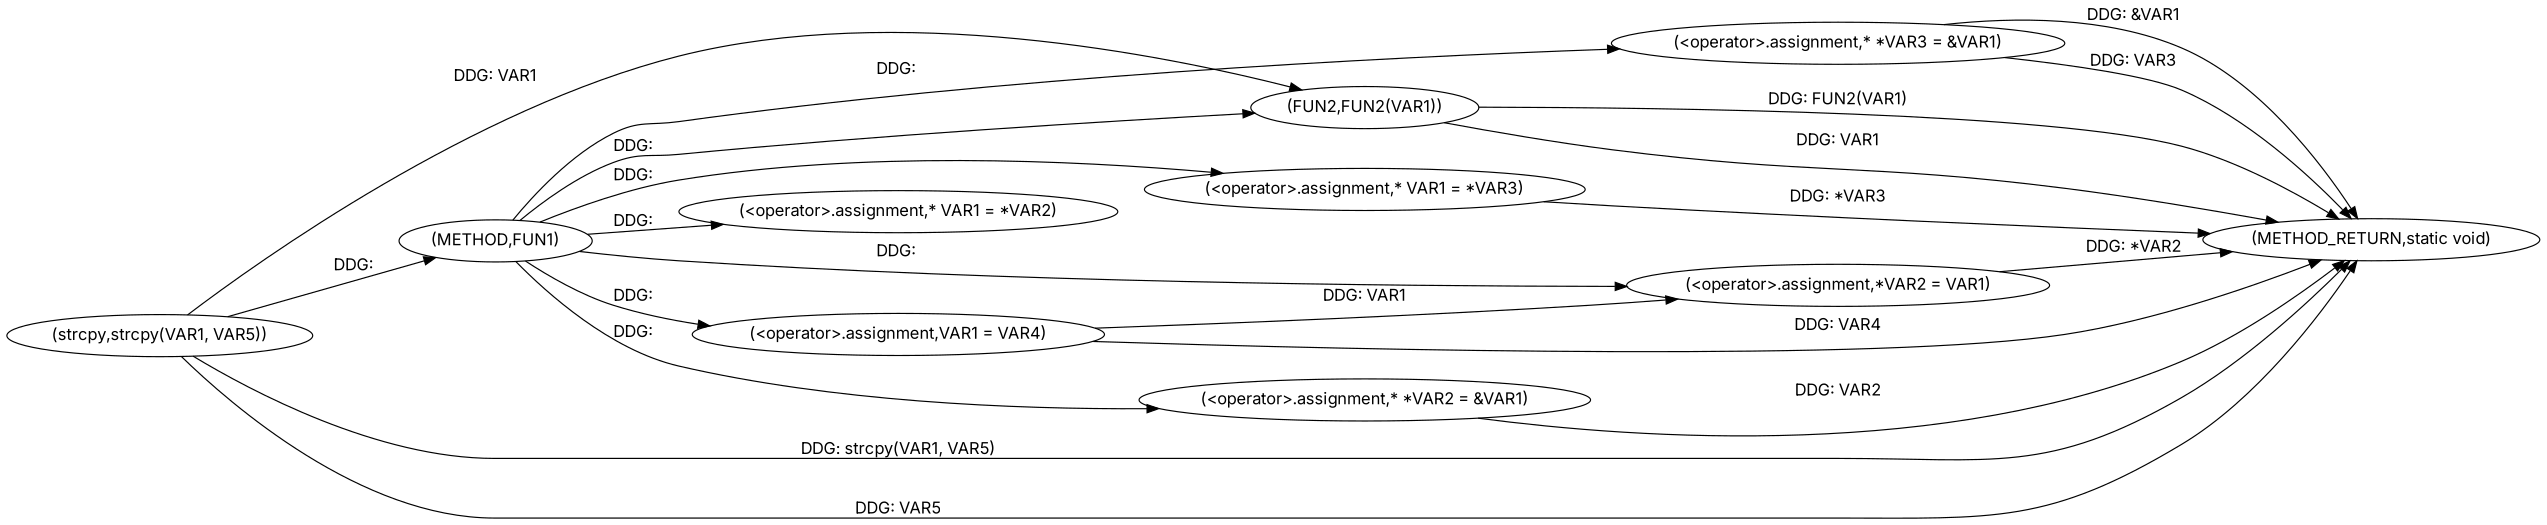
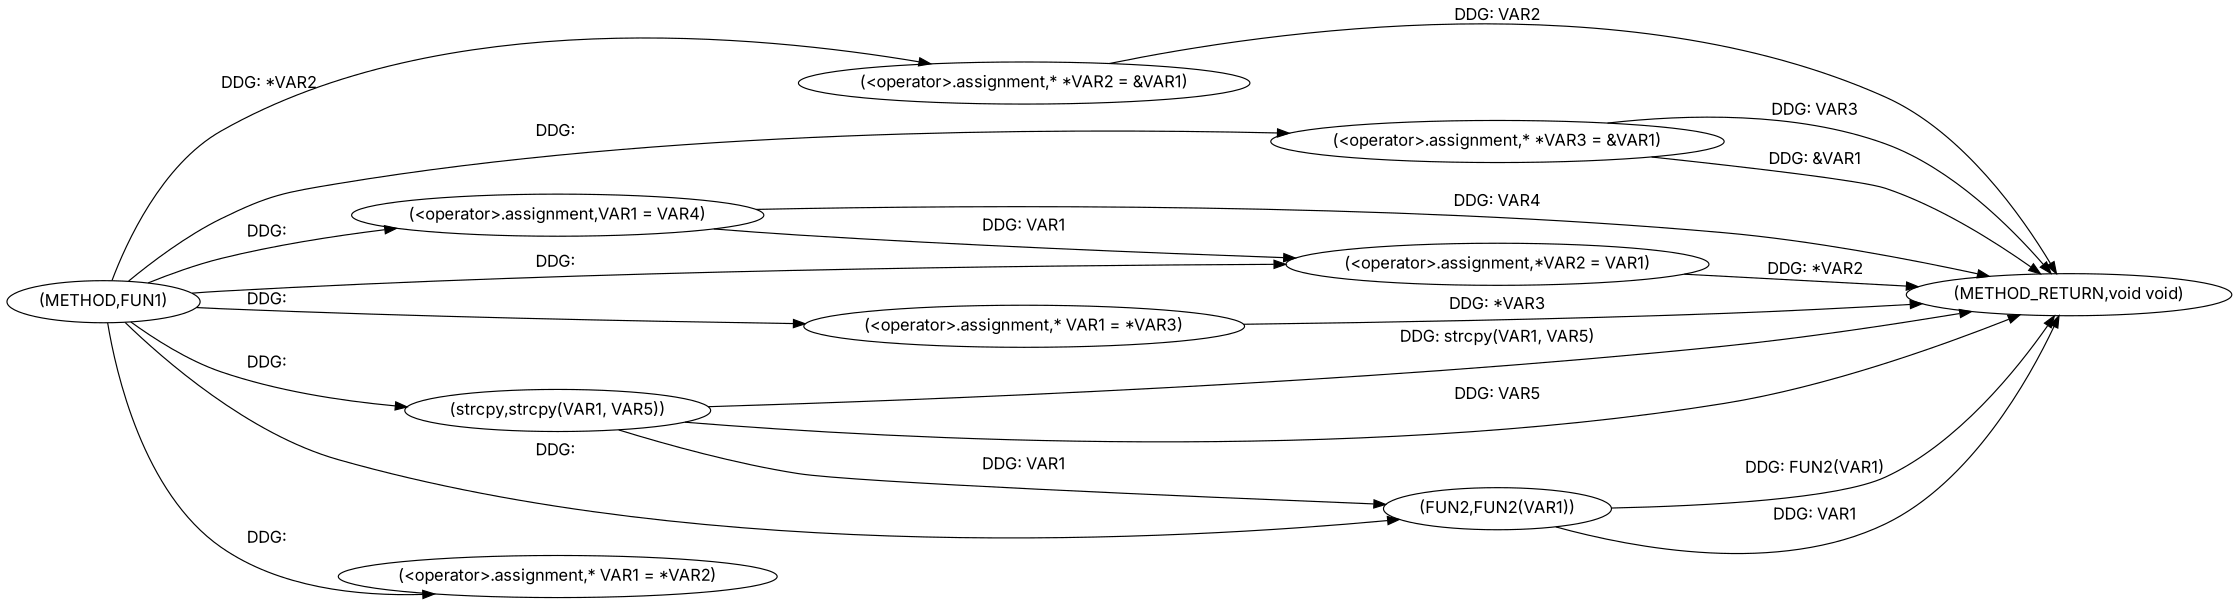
(2371, 240) -> (2069, 295)
(326, 289) -> (257, 382)
(635, 333) -> (269, 84)
